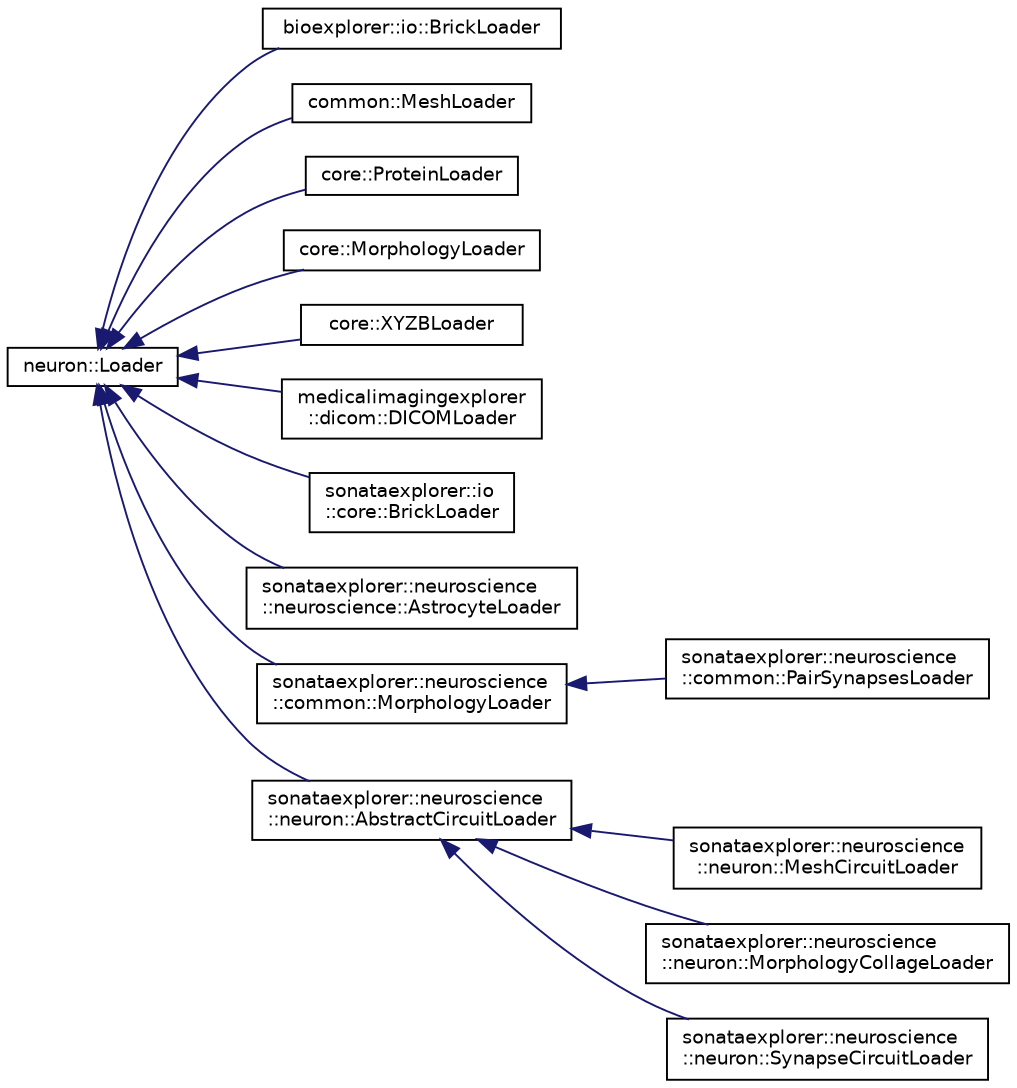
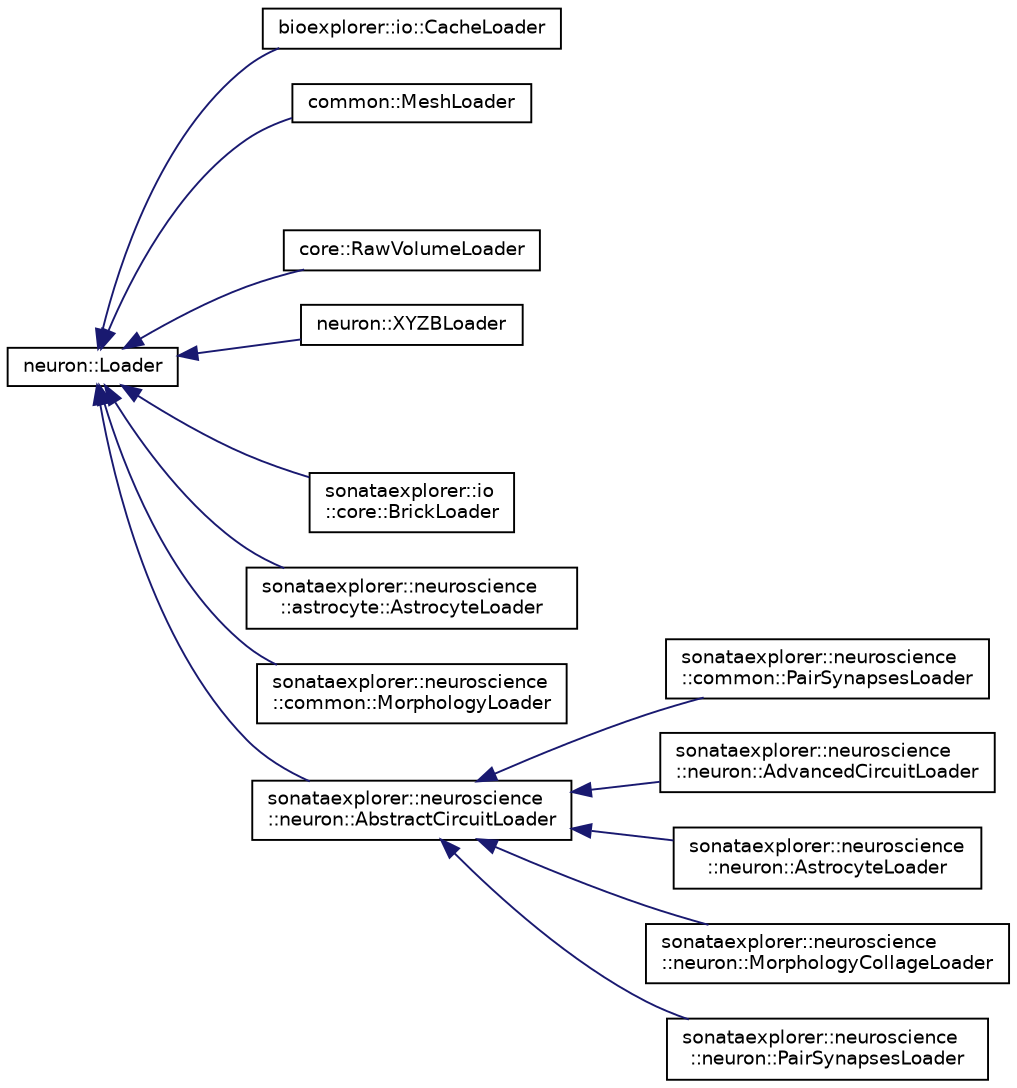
(412, 29) -> (412, 29)
(412, 176) -> none
(412, 250) -> (412, 250)
(412, 325) -> (412, 325)
(412, 409) -> none
(412, 598) -> (412, 598)
(626, 681) -> (598, 732)
none -> (828, 763)
(828, 858) -> (828, 858)
(828, 1049) -> (828, 1049)
